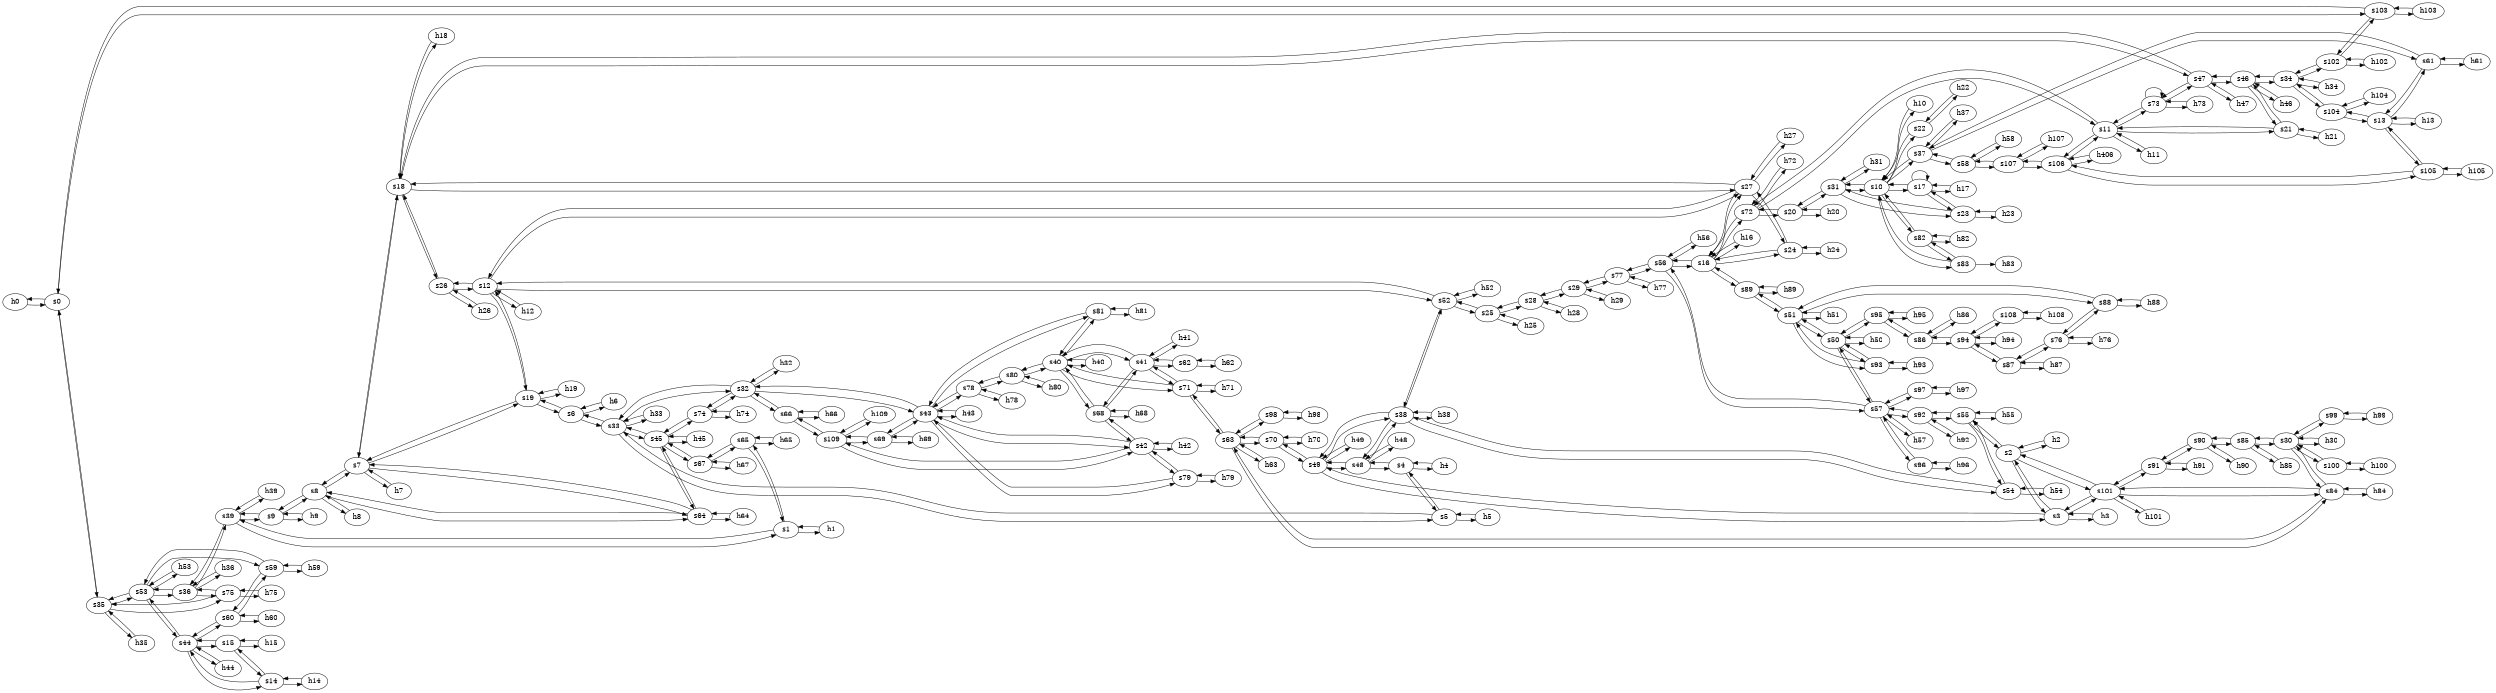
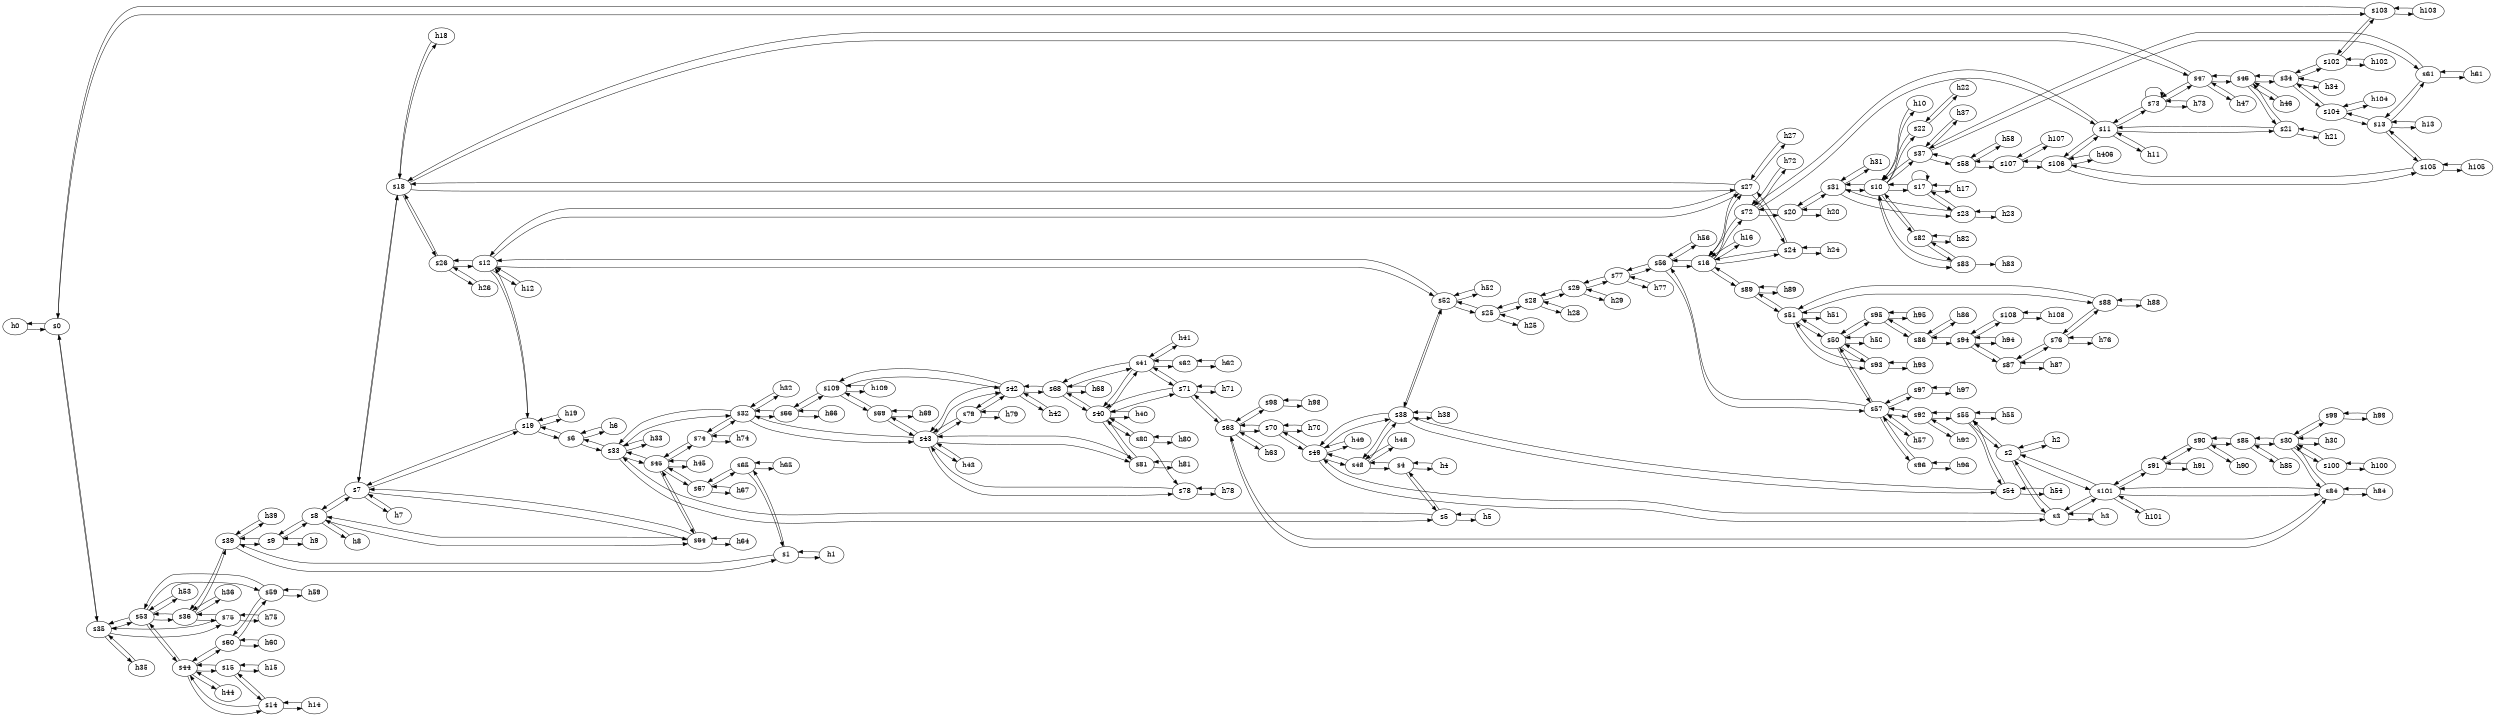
(990, 386) -> none
